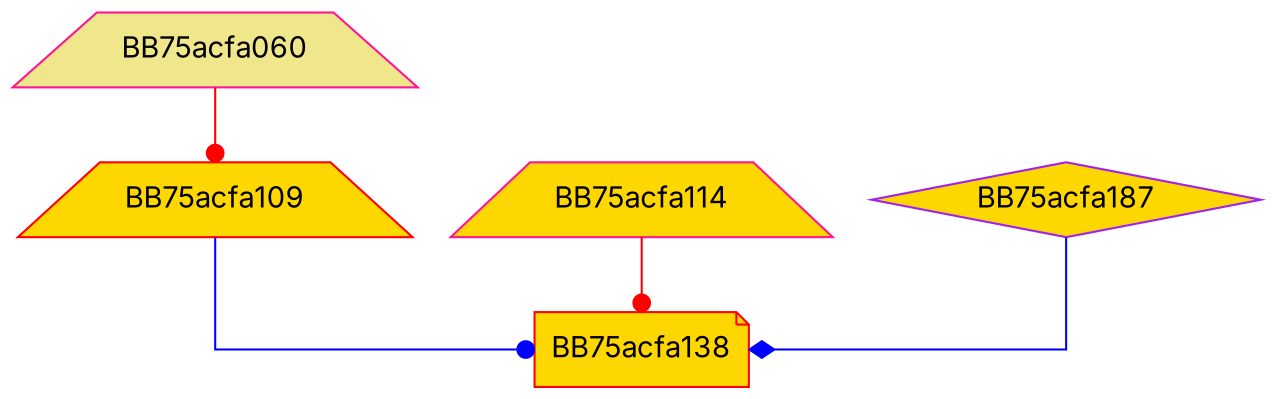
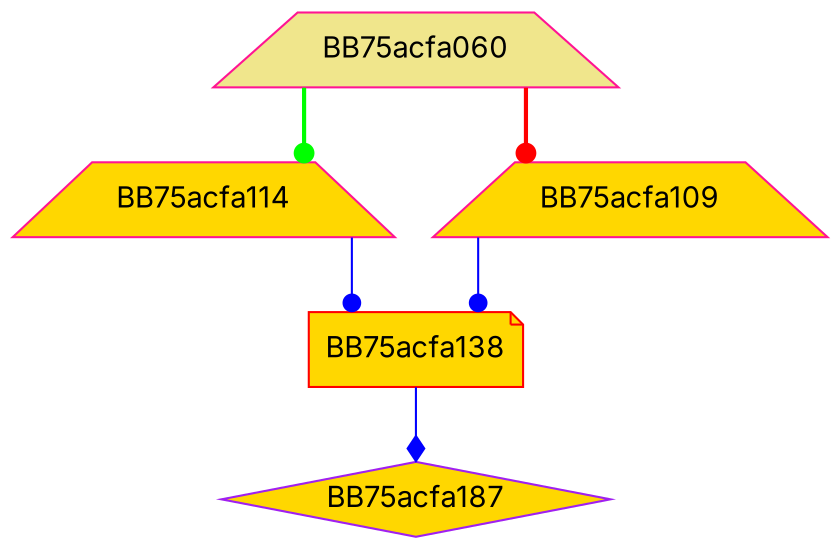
(215, 116) -> (526, 116)
none -> (304, 116)
(215, 200) -> (630, 200)
(642, 266) -> (352, 266)
(976, 350) -> (416, 412)
